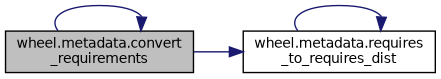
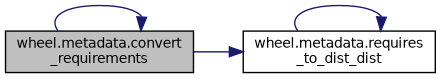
(339, 52) -> (339, 52)
